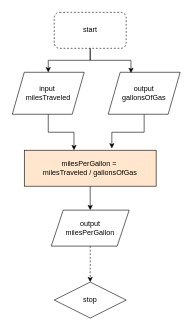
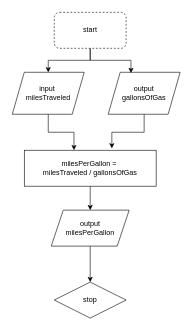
(90, 168) -> (90, 168)
(90, 262) -> (90, 262)
